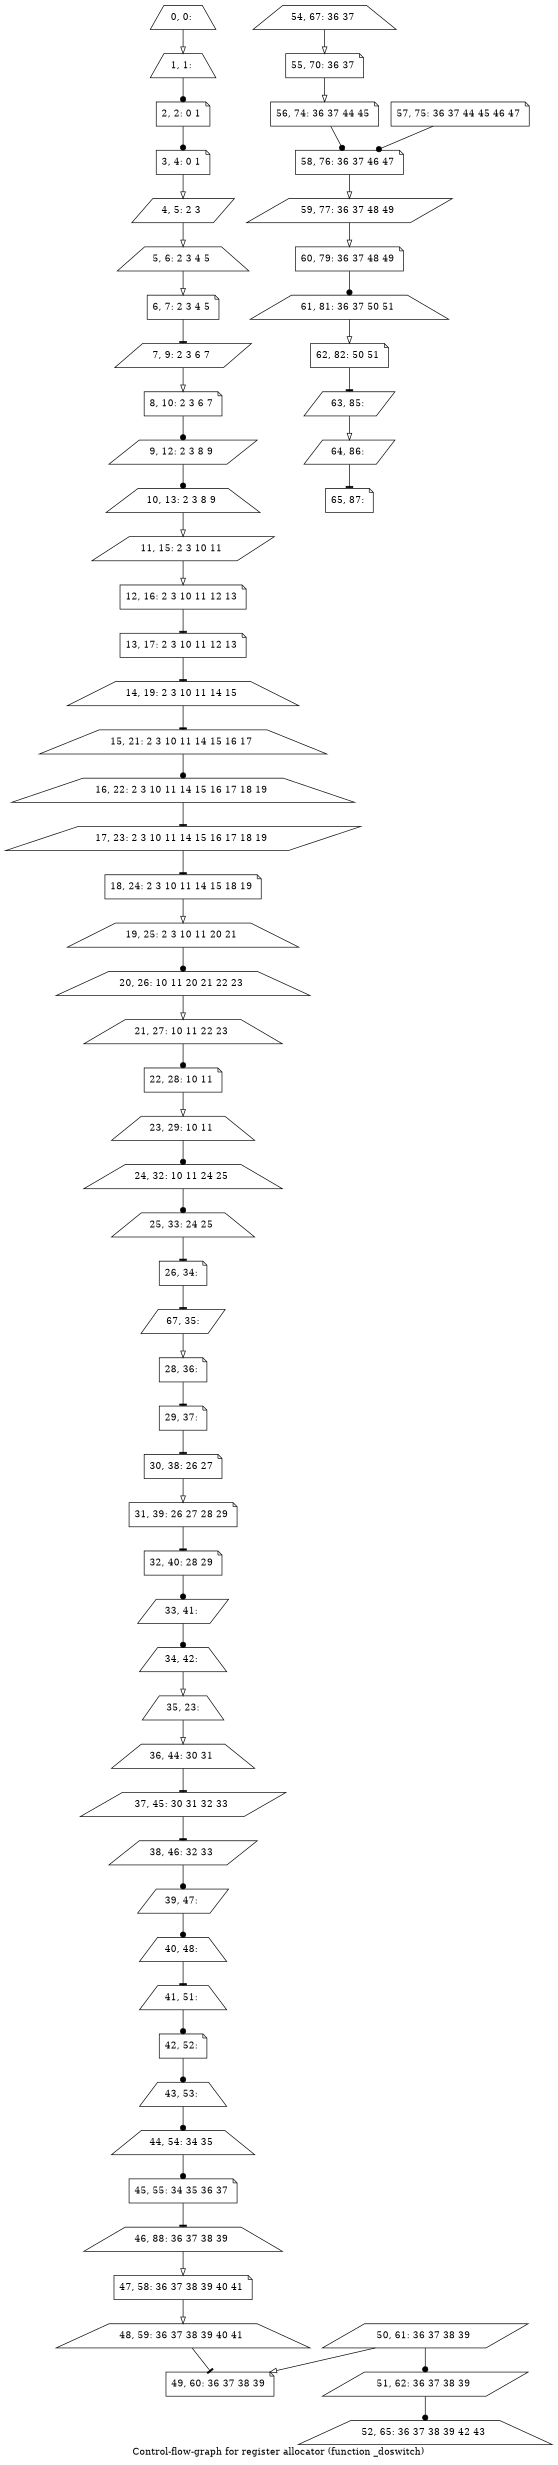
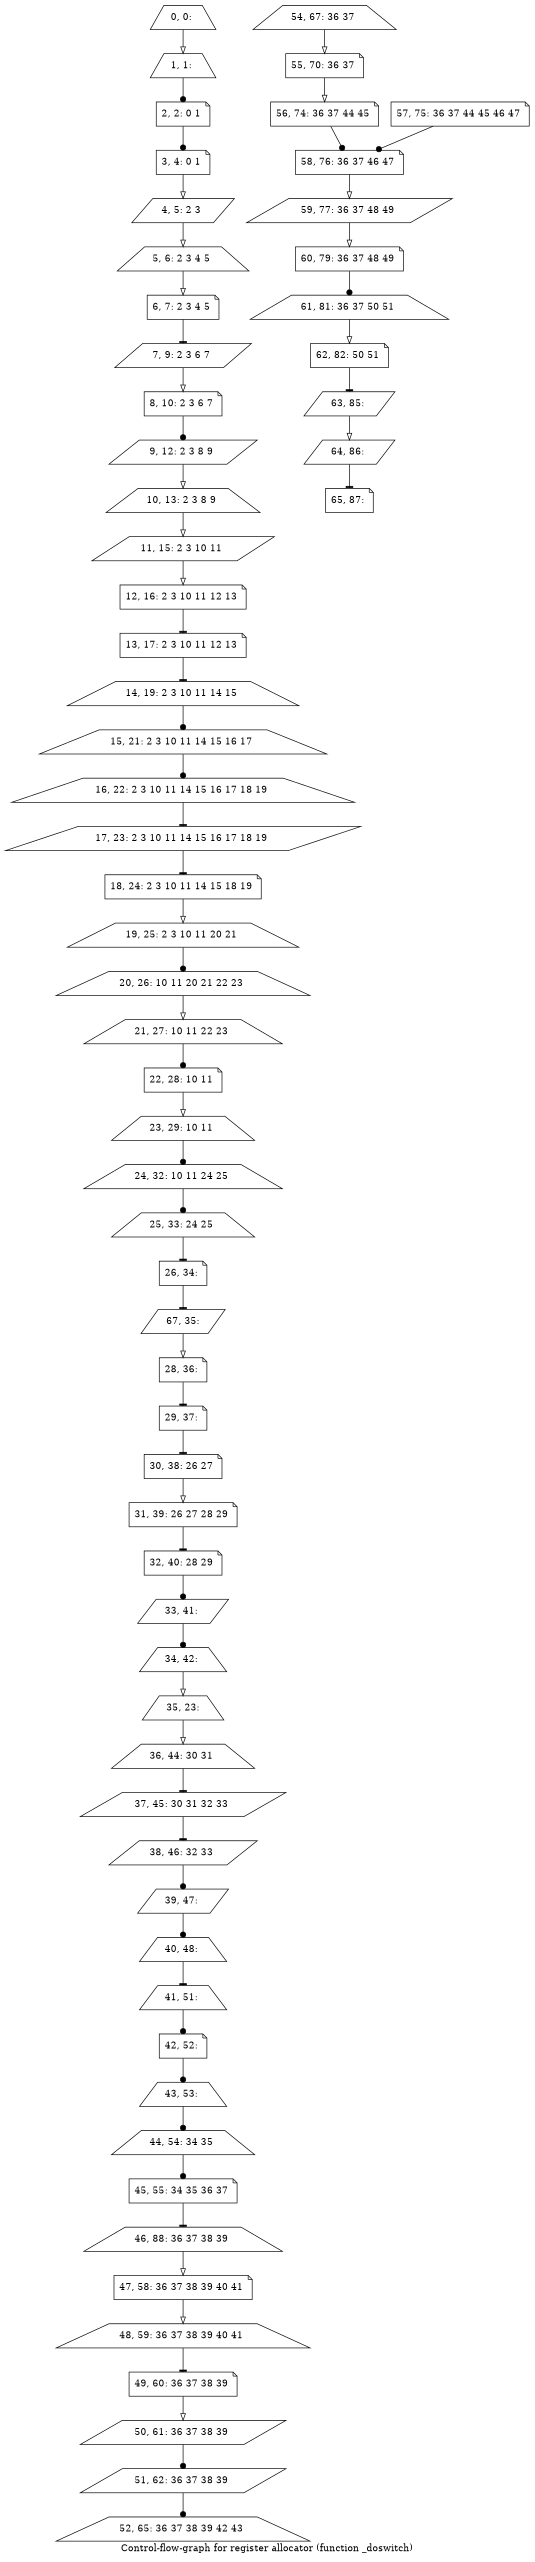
(183, 474) -> (183, 473)
(183, 716) -> (183, 715)
(326, 2359) -> (183, 2405)
